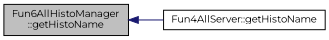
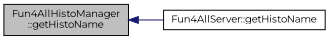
(66, 20) -> (66, 20)
